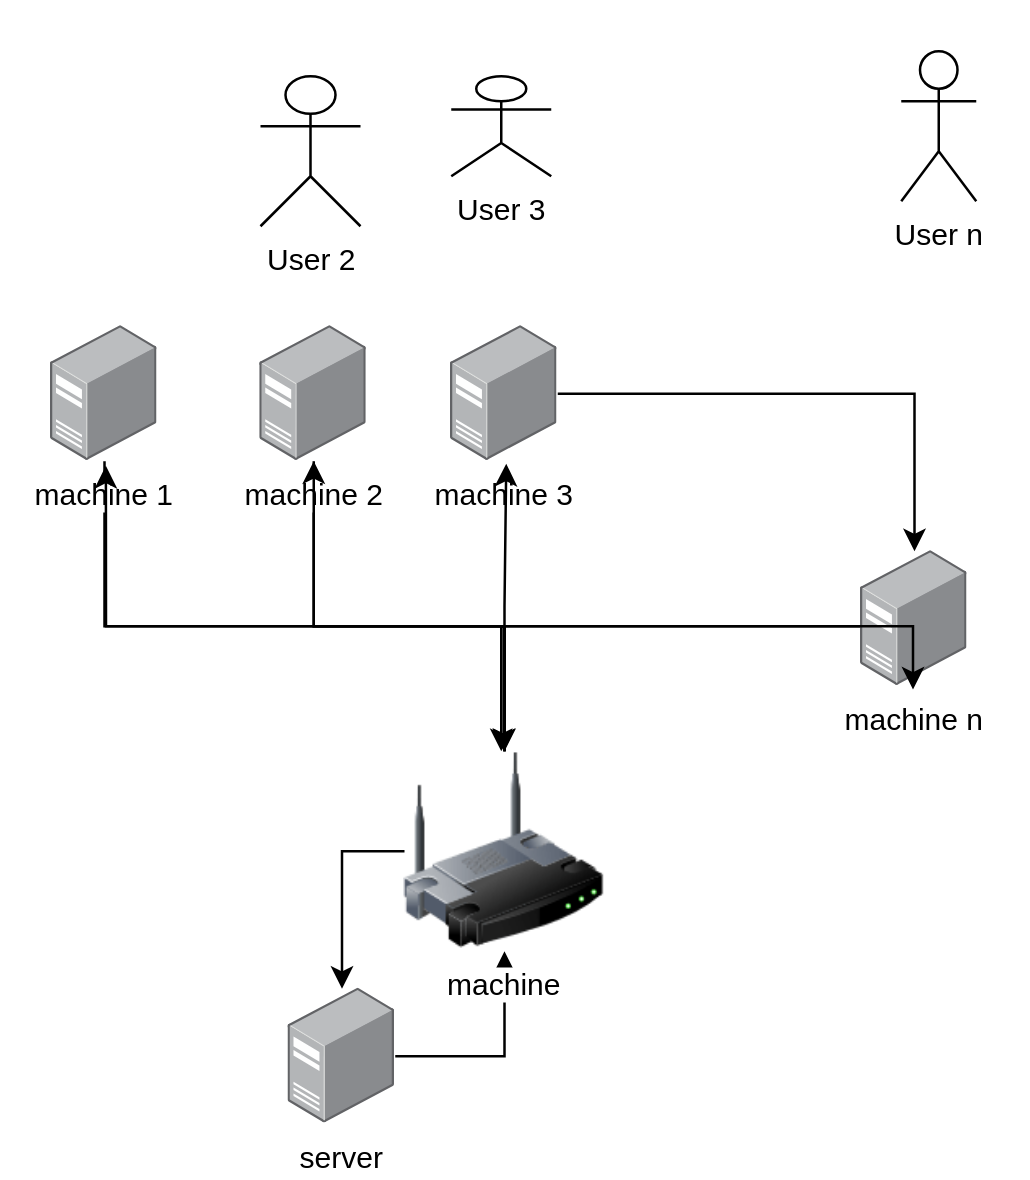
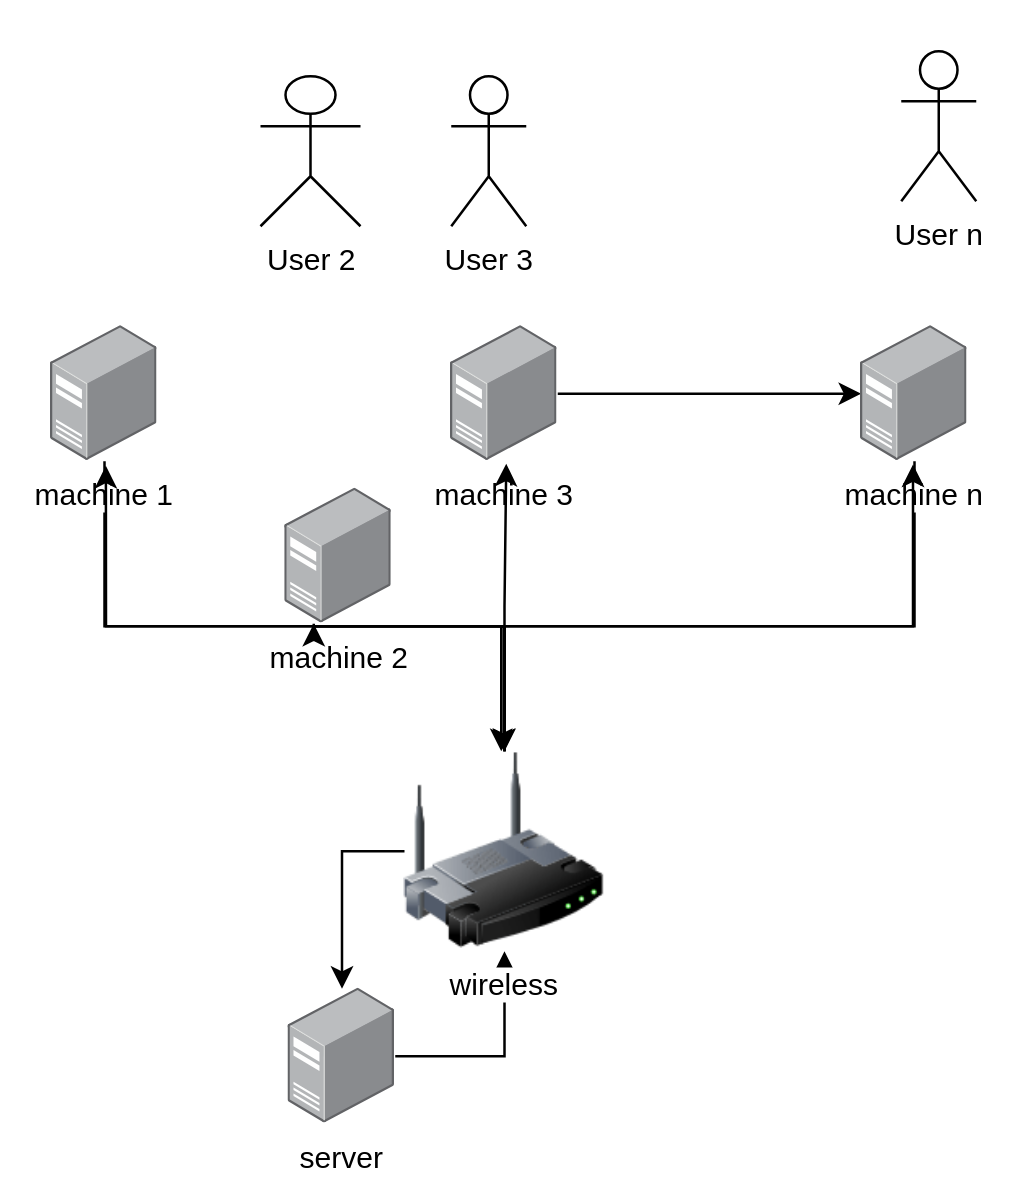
(501, 126) -> (489, 151)
(314, 394) -> (339, 556)
(915, 619) -> (915, 394)
(505, 987) -> (505, 987)
